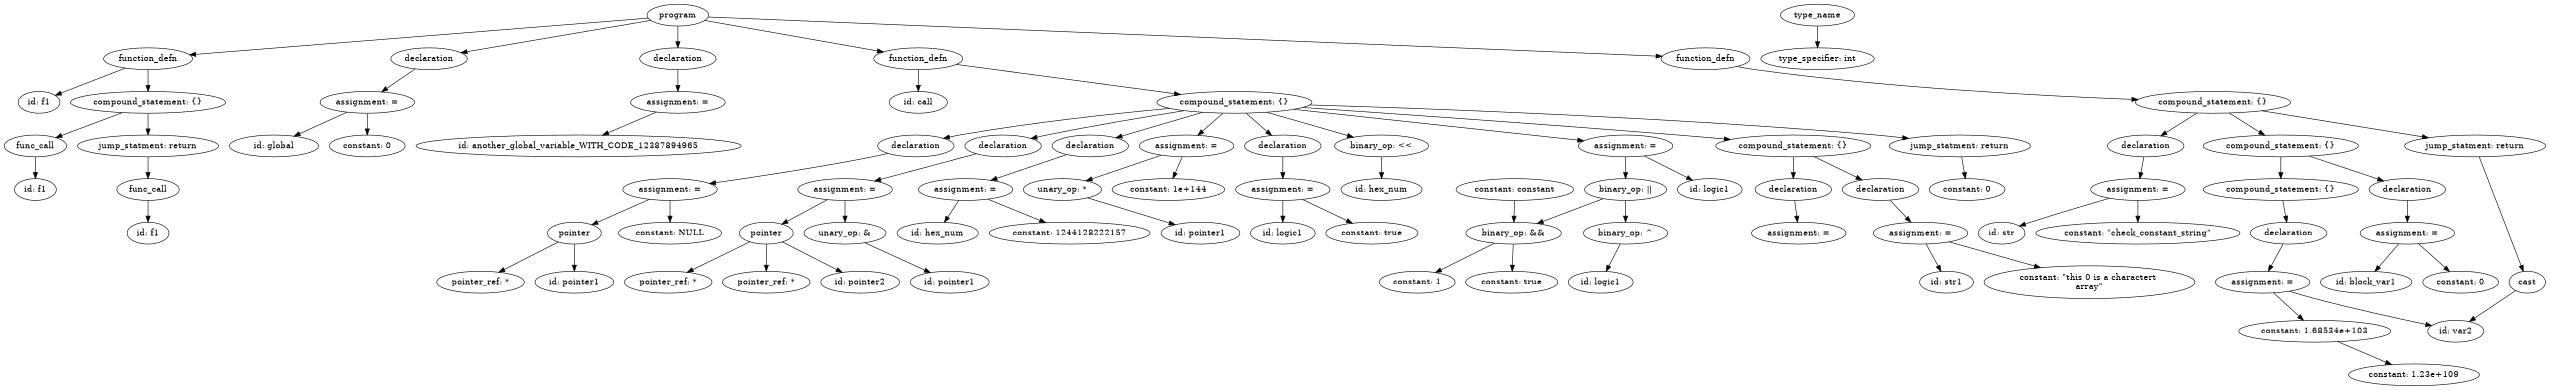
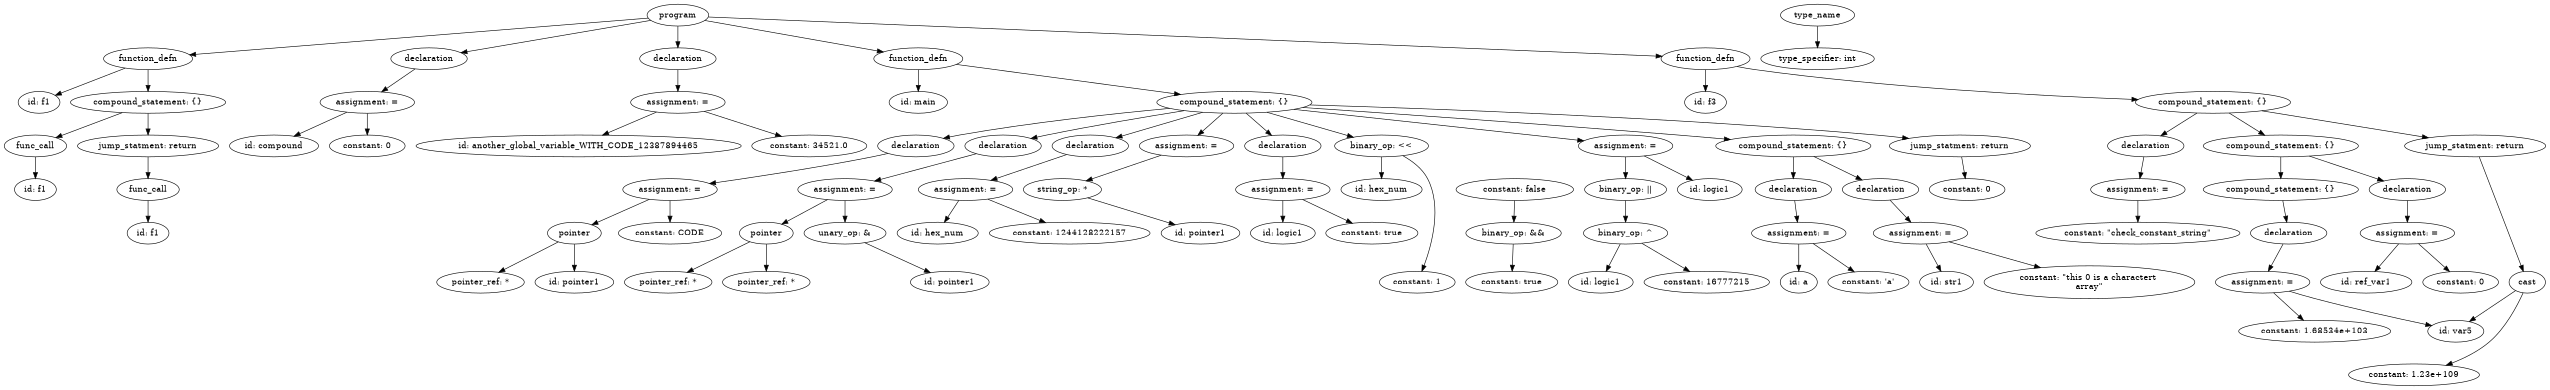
(918, 102) -> (918, 102)
none -> (1706, 102)
(274, 146) -> (274, 146)
(579, 146) -> (579, 146)
none -> (809, 146)
(1062, 190) -> (1062, 190)
(1168, 190) -> none
(1515, 190) -> (1515, 190)
(1573, 210) -> none
(670, 233) -> (670, 233)
(2002, 233) -> none
(1468, 256) -> (1435, 205)
(860, 282) -> none
none -> (1707, 282)
none -> (1799, 282)
none -> (1868, 282)
(2366, 282) -> (2366, 282)
(2456, 331) -> (2456, 331)
(2362, 352) -> (2495, 336)
